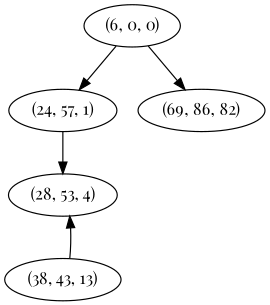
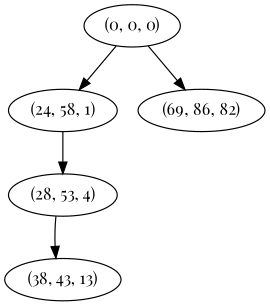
(132, 26) -> (132, 26)
(63, 110) -> (63, 110)
(71, 243) -> (55, 231)
